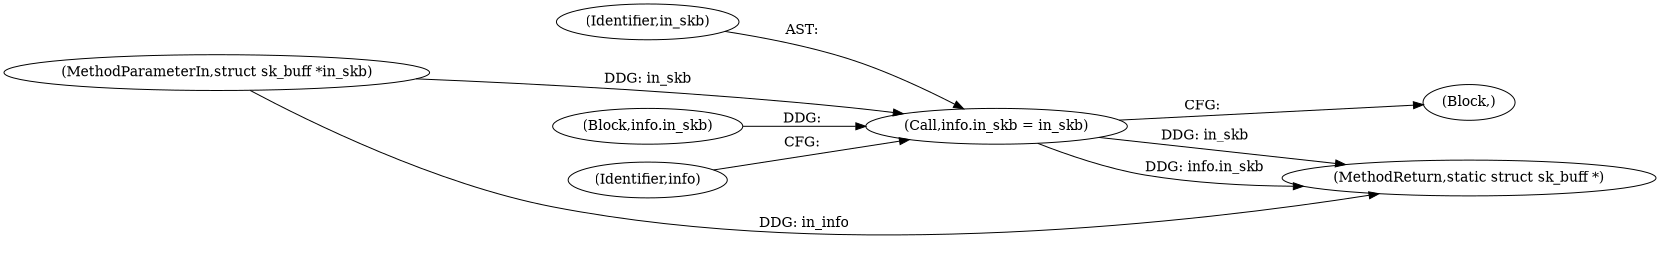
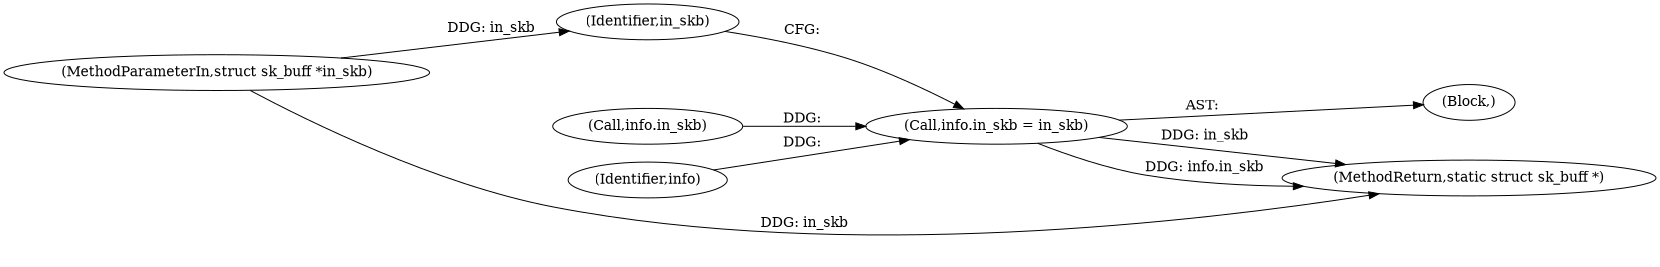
(804, 30) -> (804, 30)
(655, 92) -> (450, 45)
(1205, 106) -> (1205, 106)
(648, 126) -> (648, 126)
(804, 143) -> (804, 143)
(804, 223) -> (804, 223)
